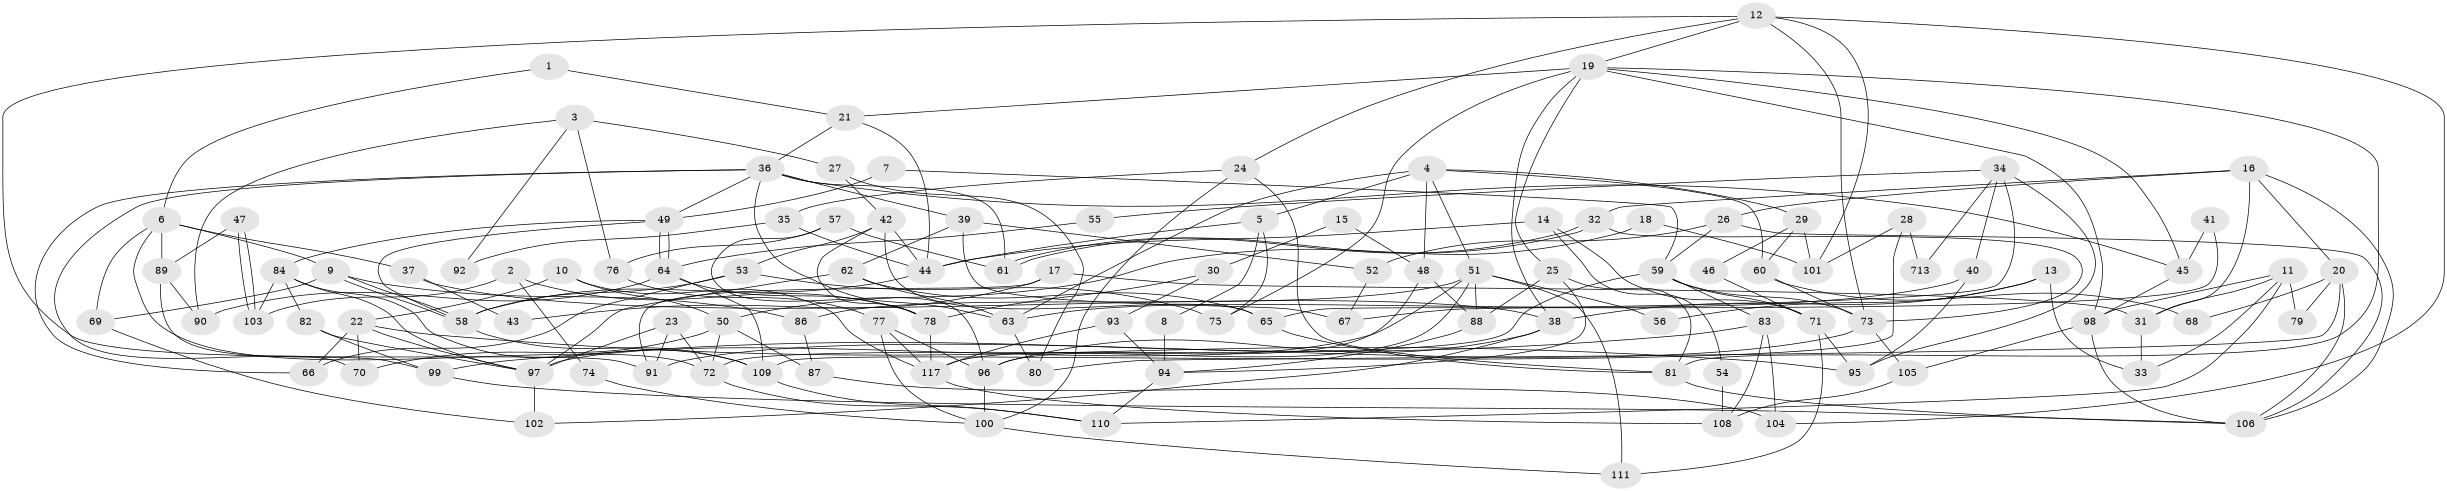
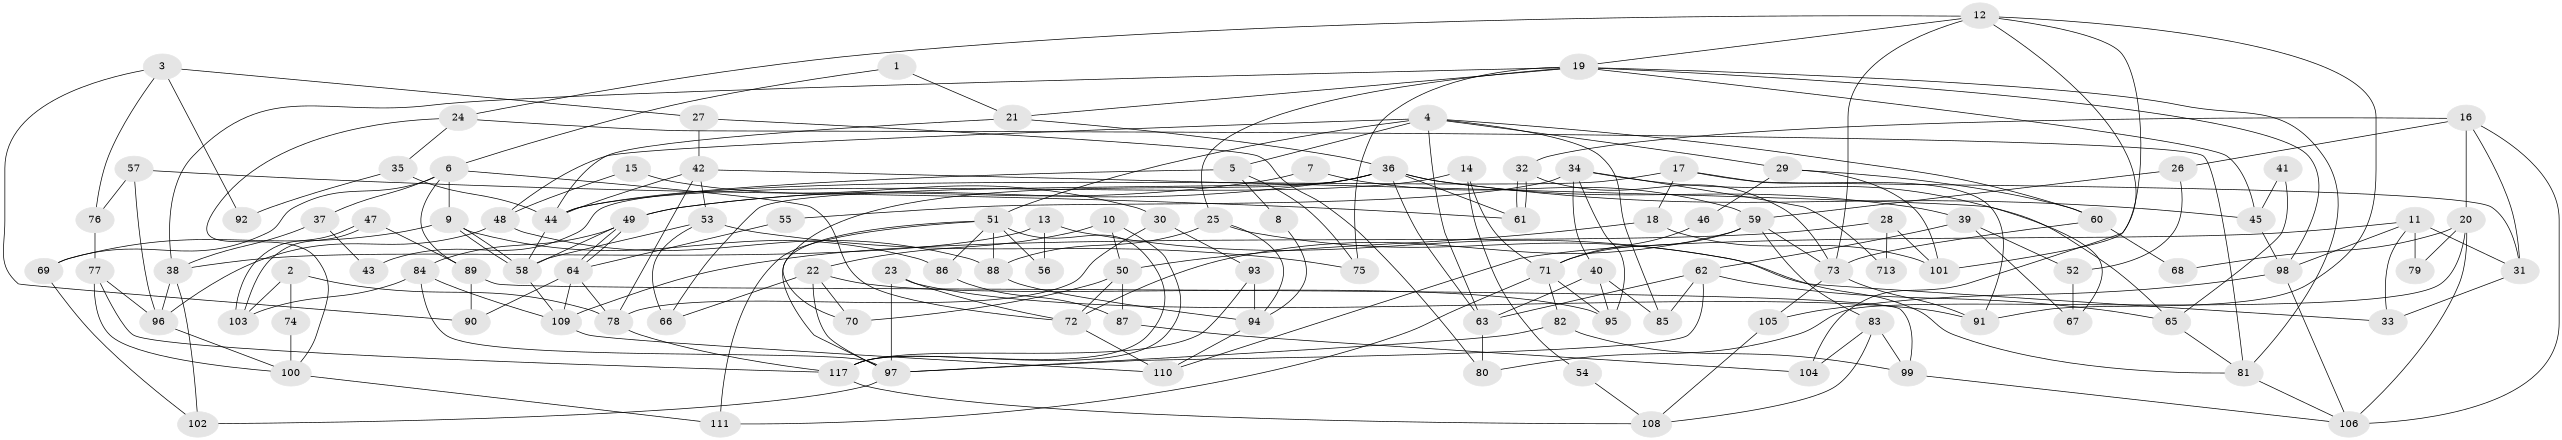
none -> (1666, 194)
(2164, 241) -> none
(295, 301) -> (1554, 298)
none -> (1663, 322)
